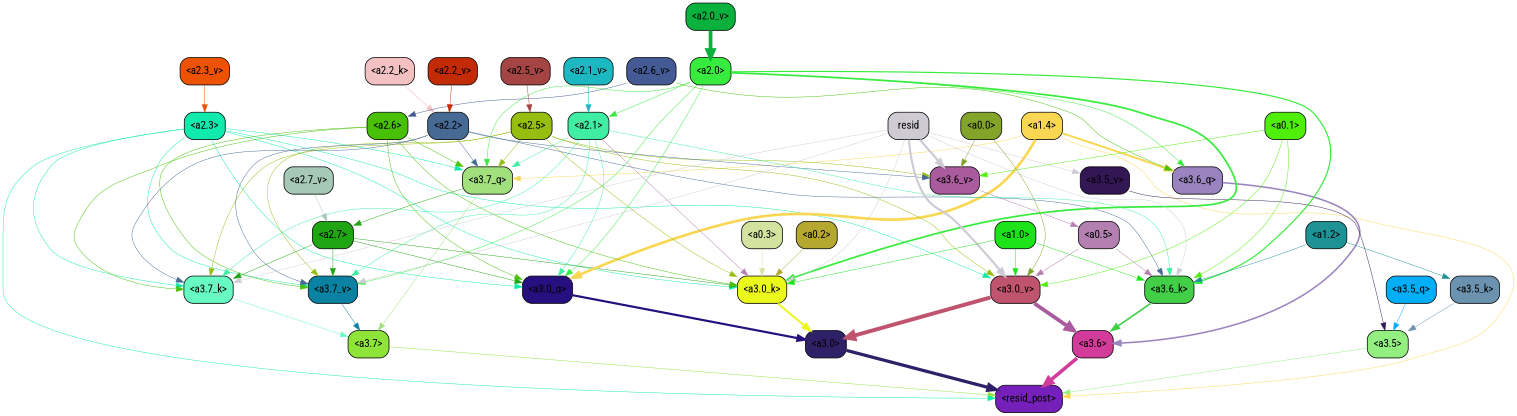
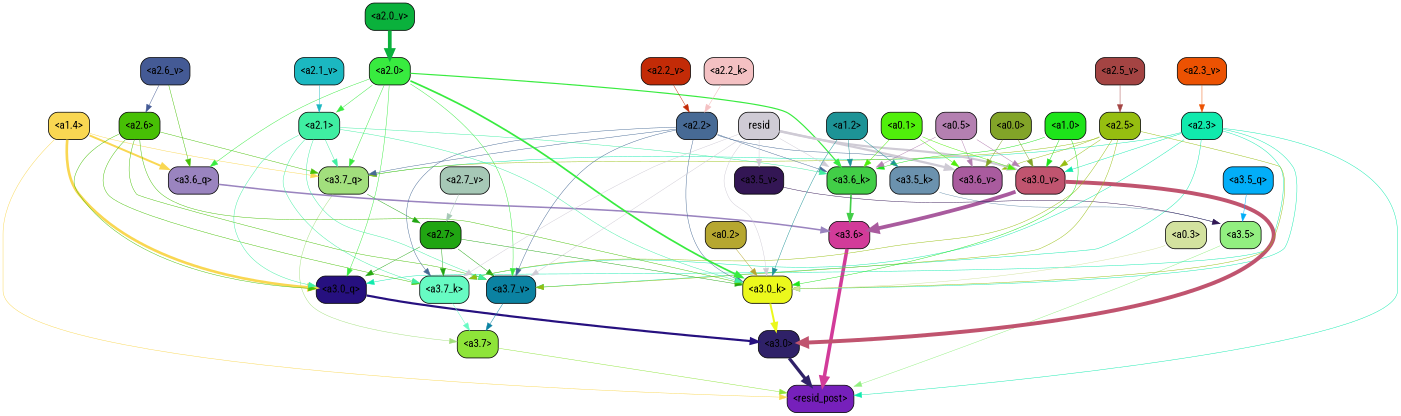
none -> (802, 202)
(1025, 207) -> (964, 147)
(680, 212) -> (544, 189)
none -> (689, 223)
